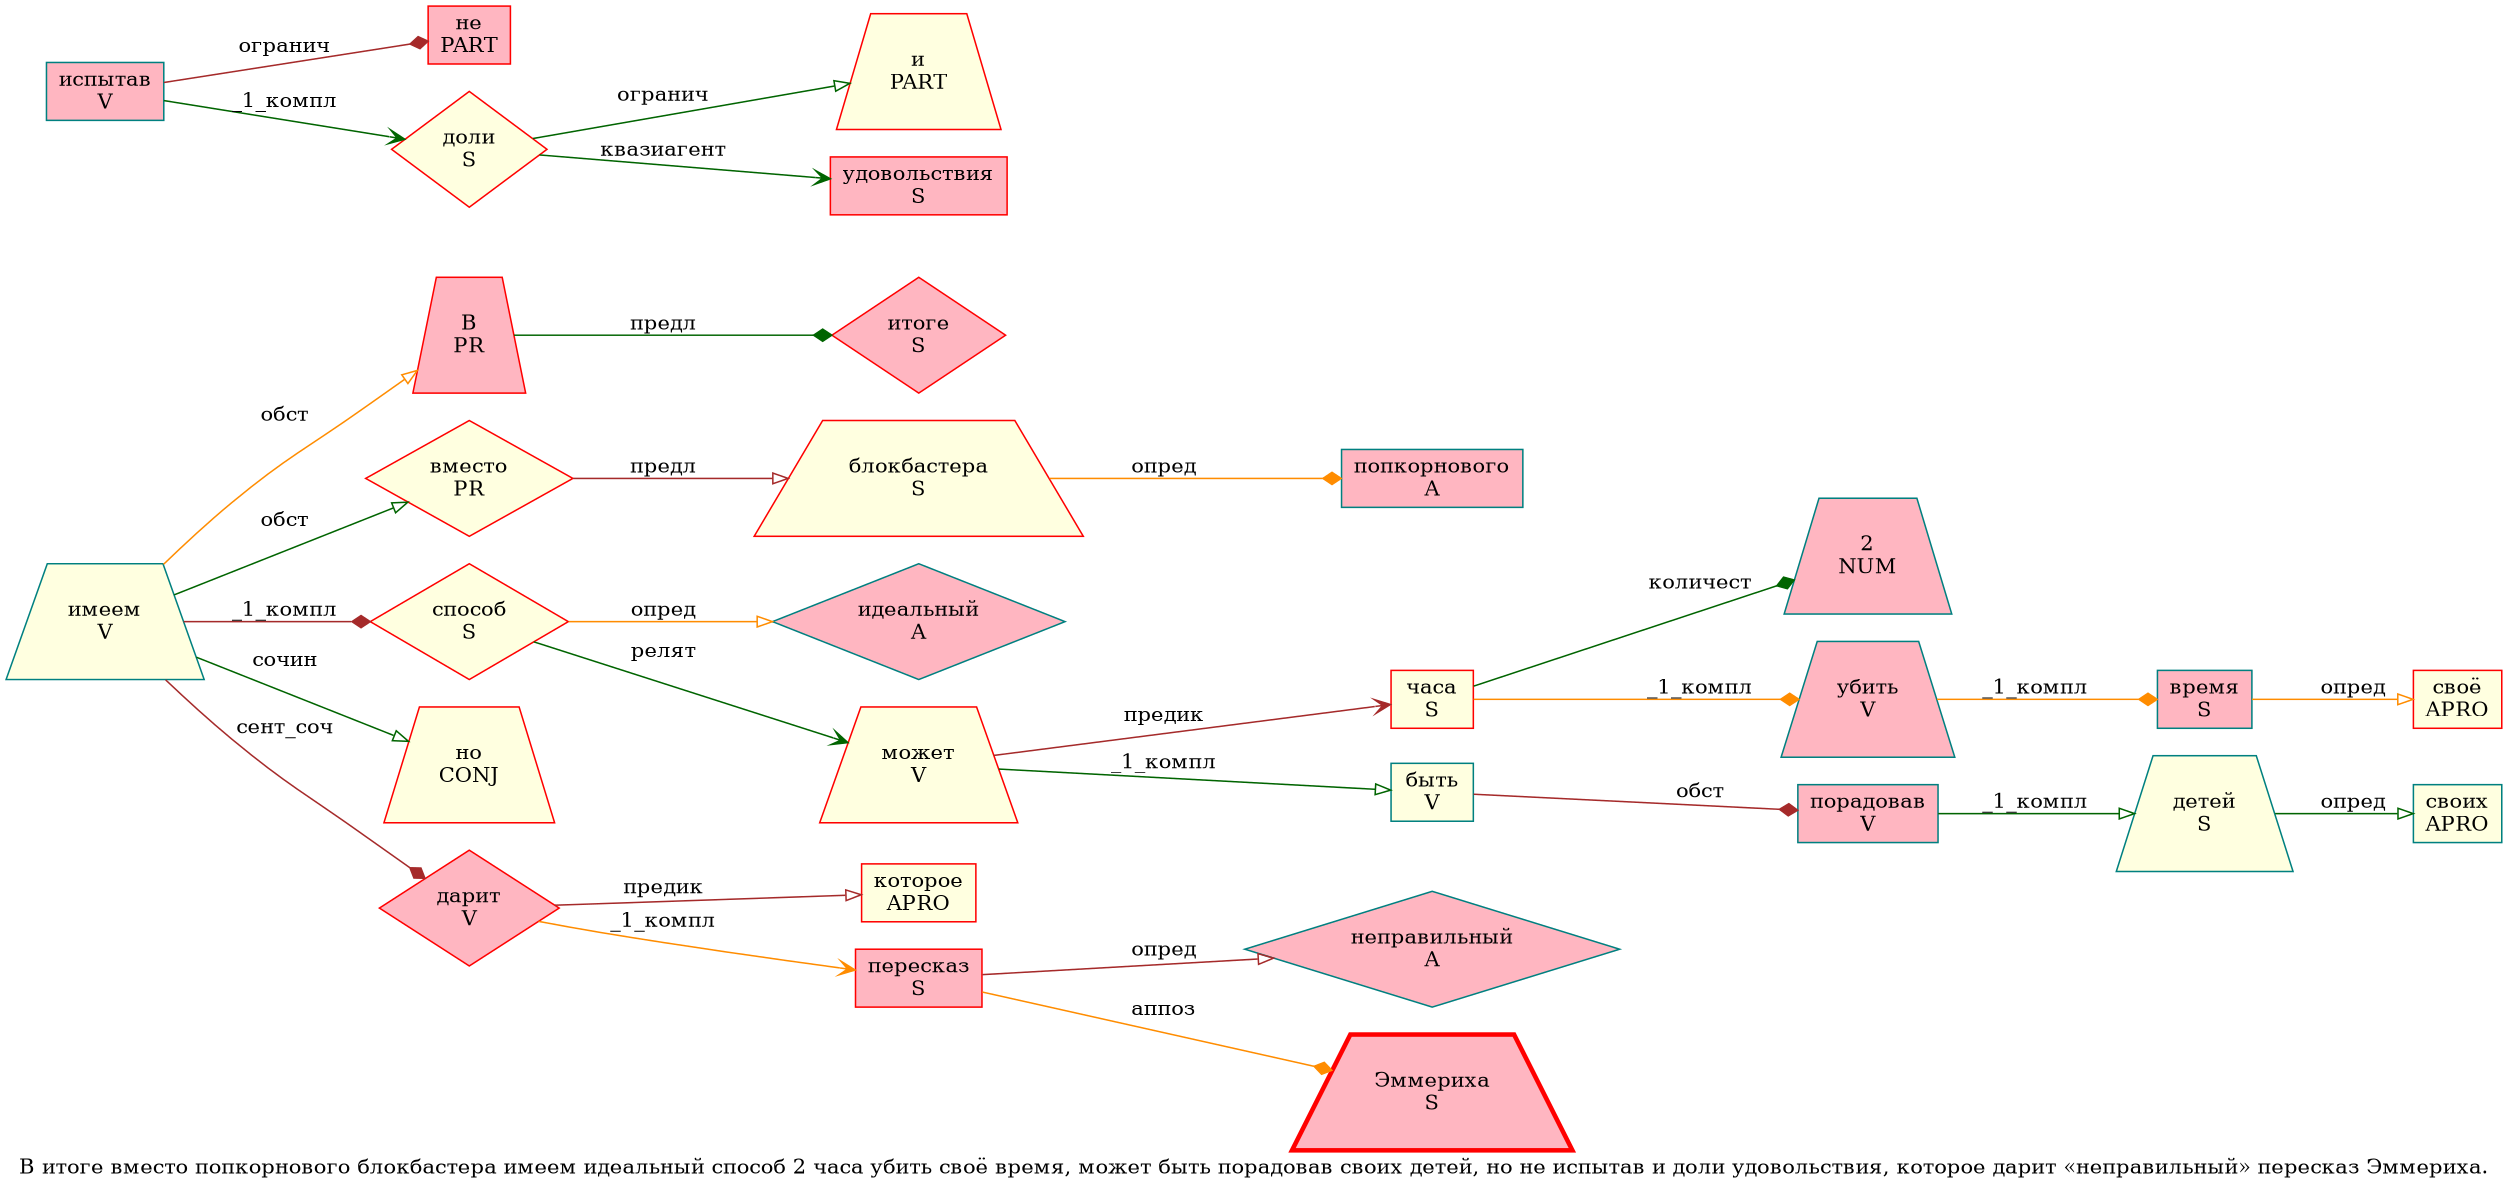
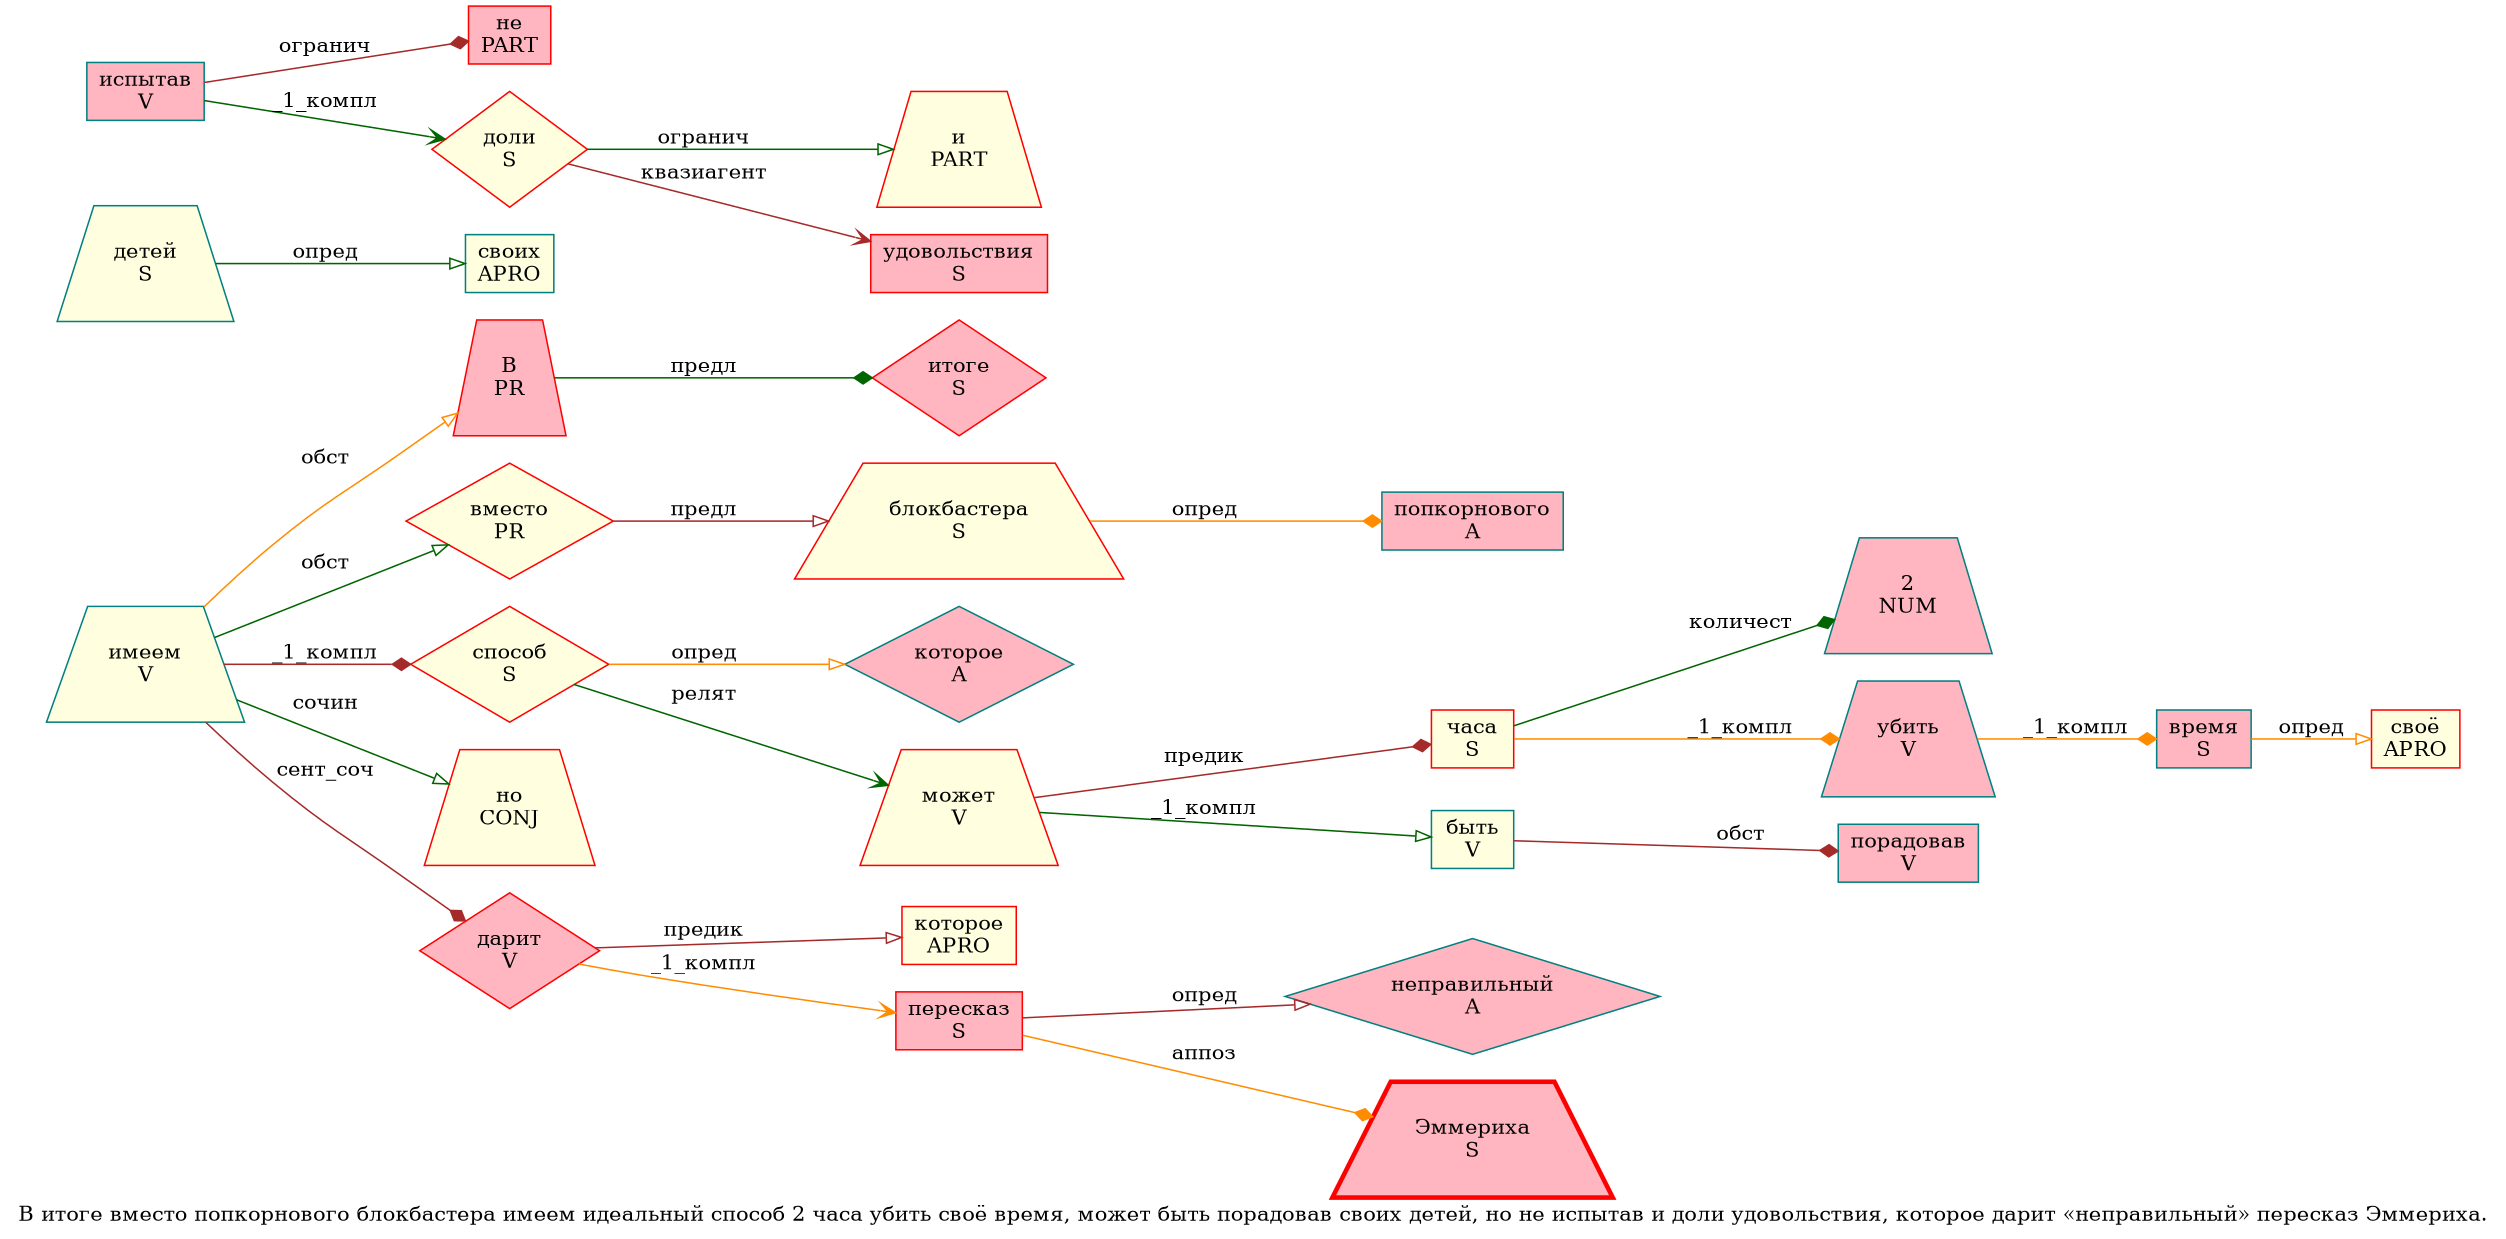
(677, 166) -> (712, 201)
(919, 622) -> (959, 664)
(1184, 731) -> (1223, 772)
(2029, 814) -> none
